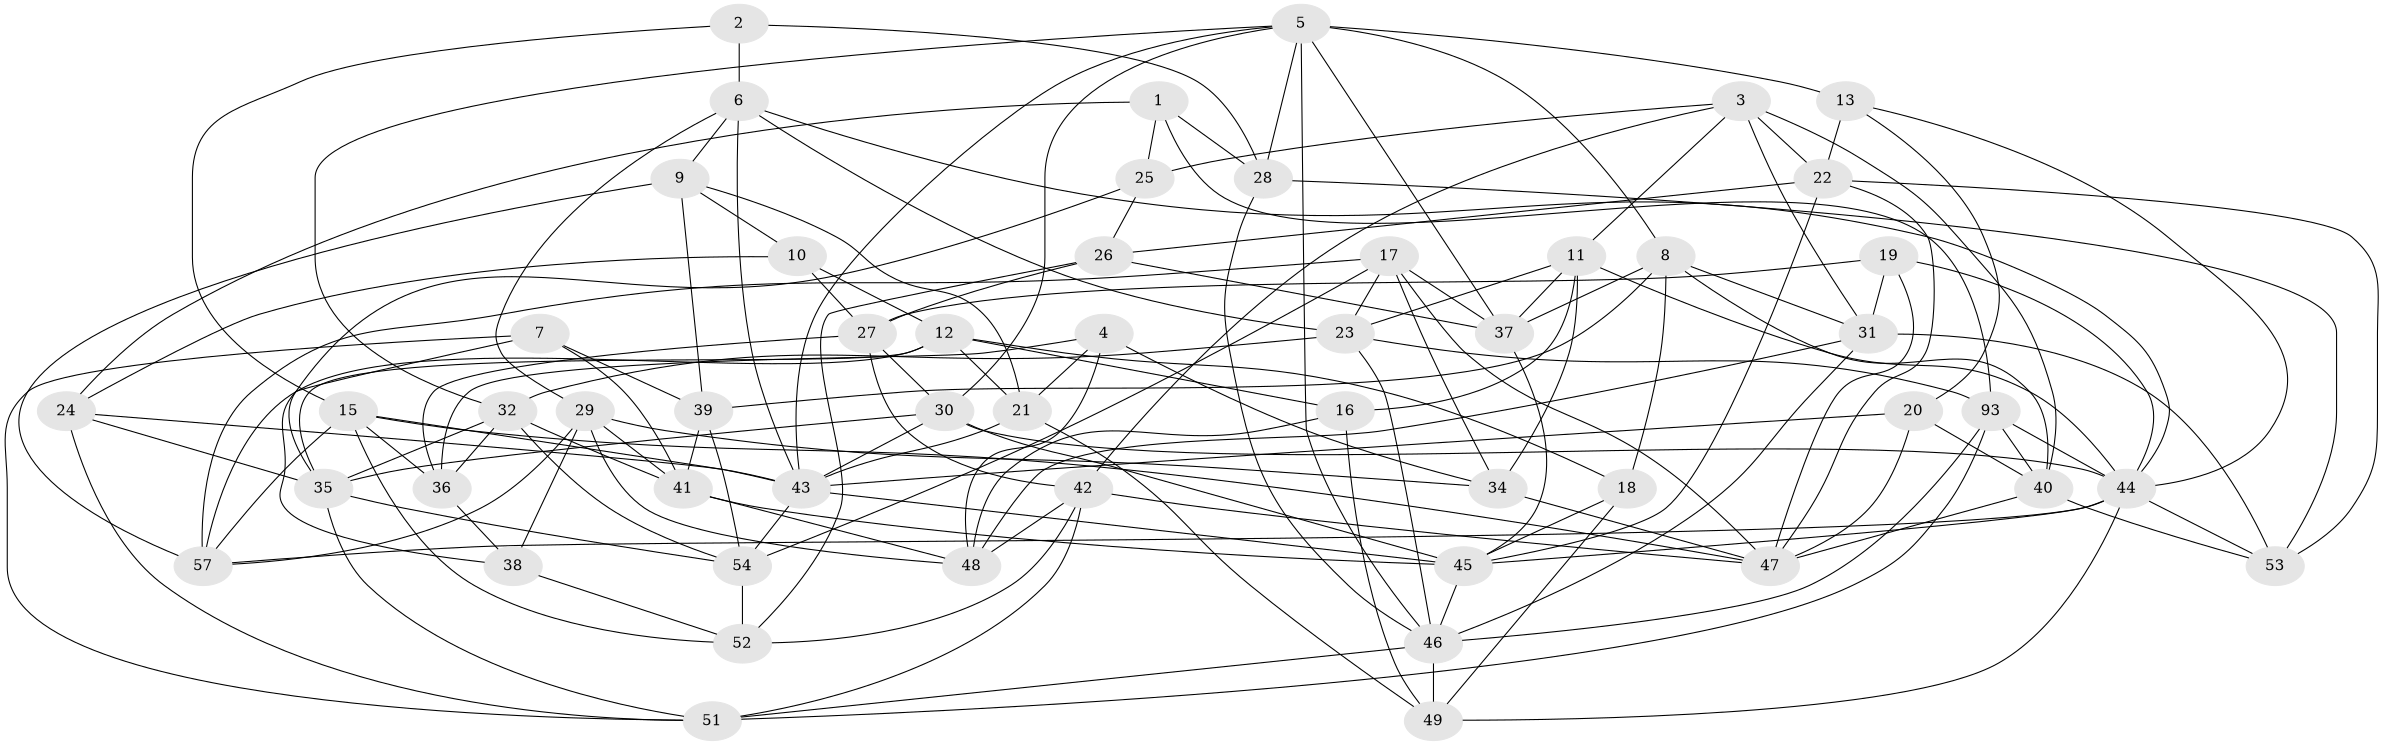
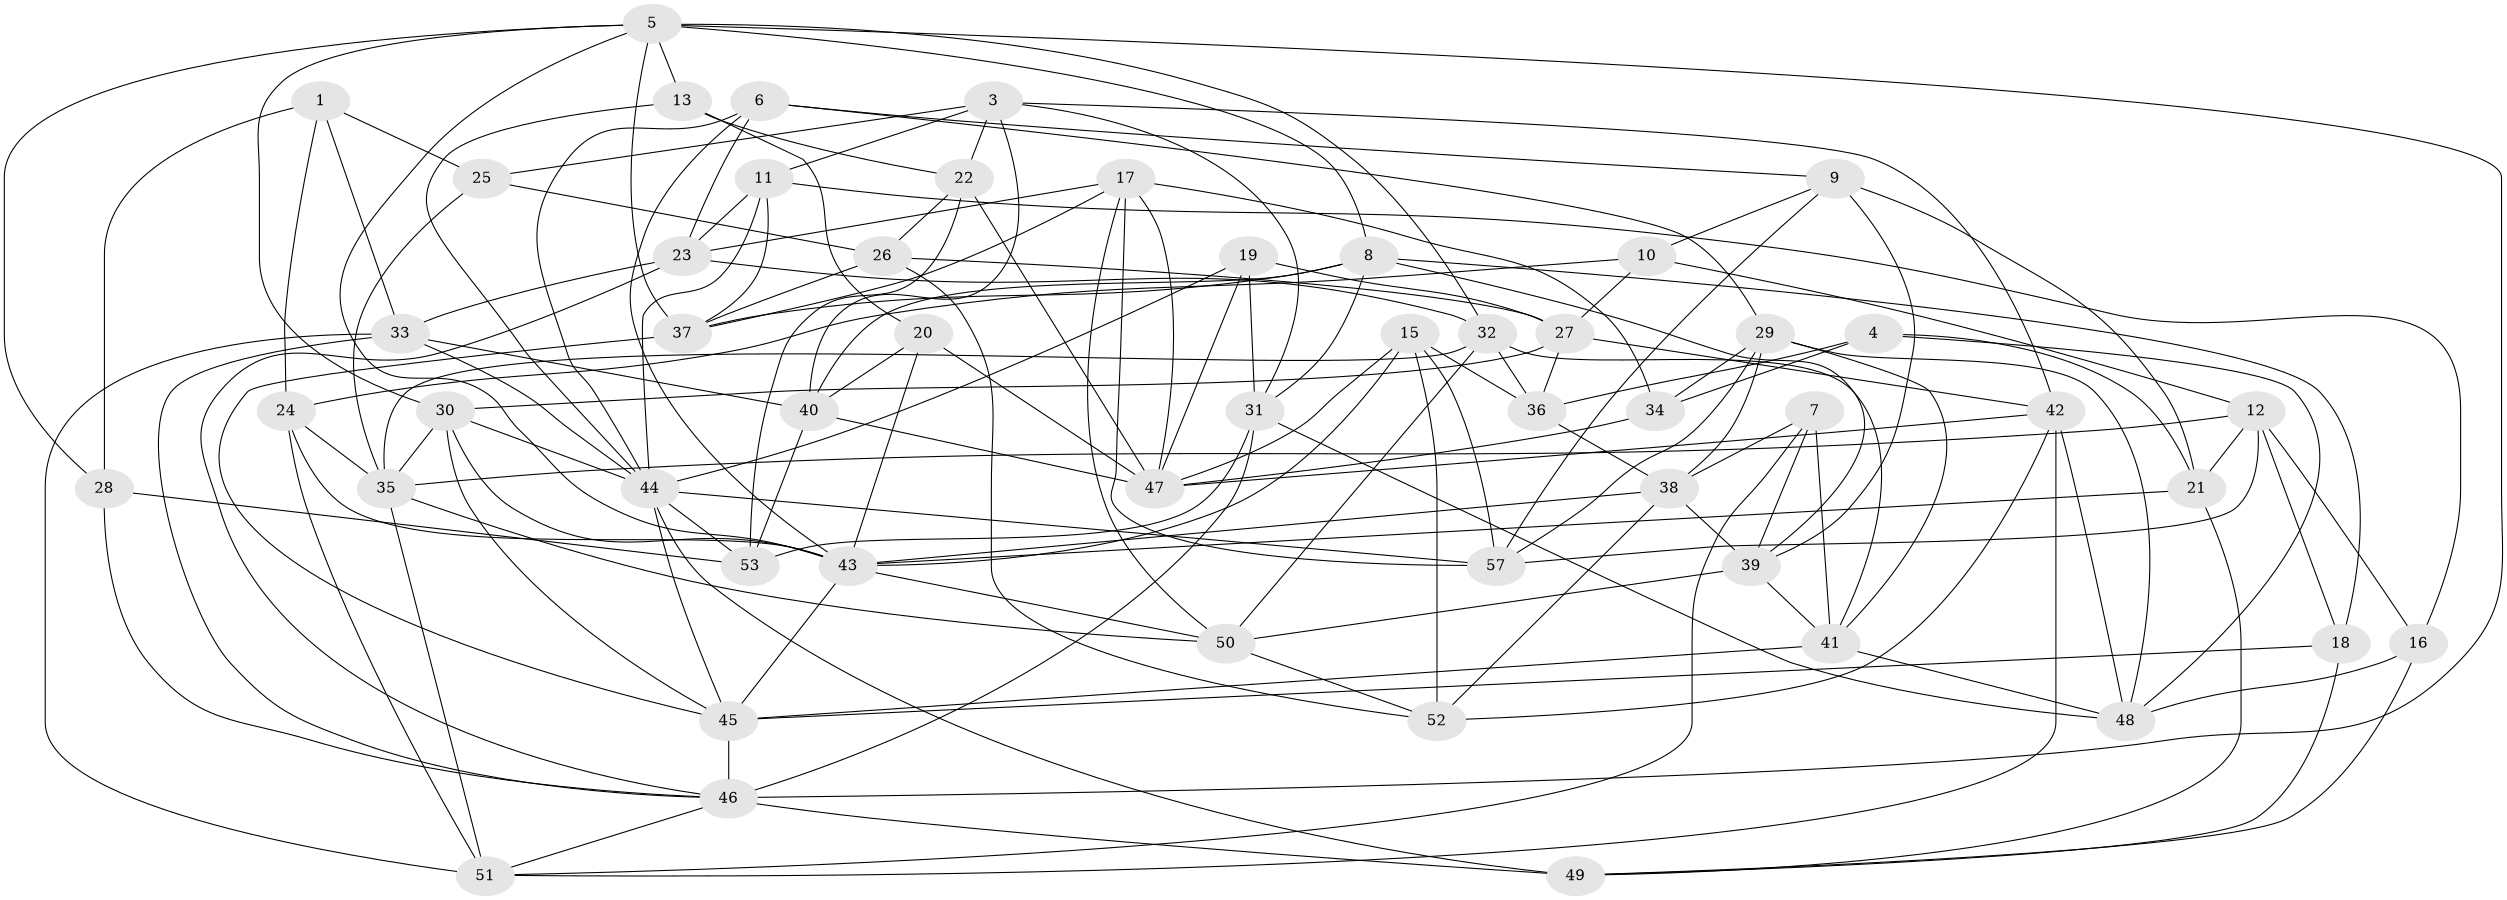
(739, 24) -> none
(1560, 379) -> none
(1991, 411) -> (400, 334)
(1713, 441) -> none
none -> (1259, 527)
none -> (1710, 527)
(742, 566) -> (1226, 644)
